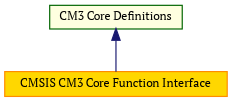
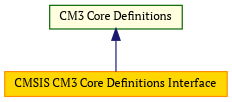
(116, 84) -> (116, 84)
